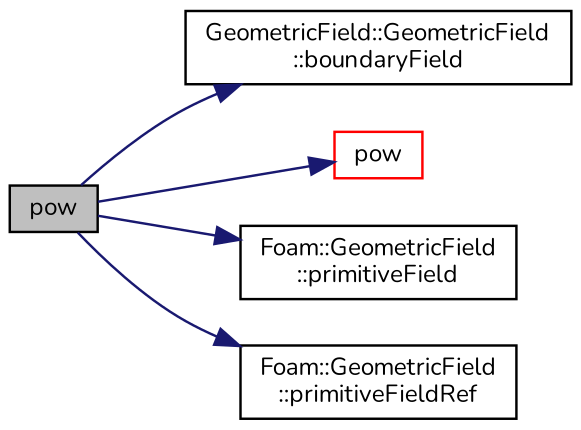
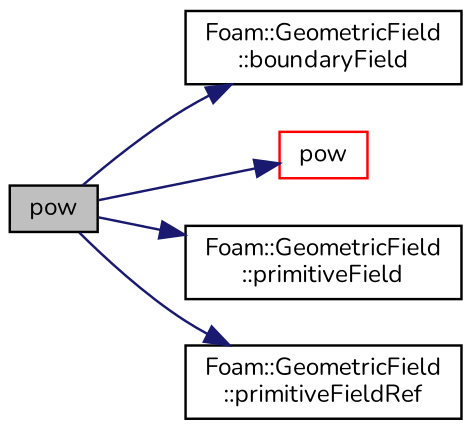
(378, 48) -> (324, 48)
